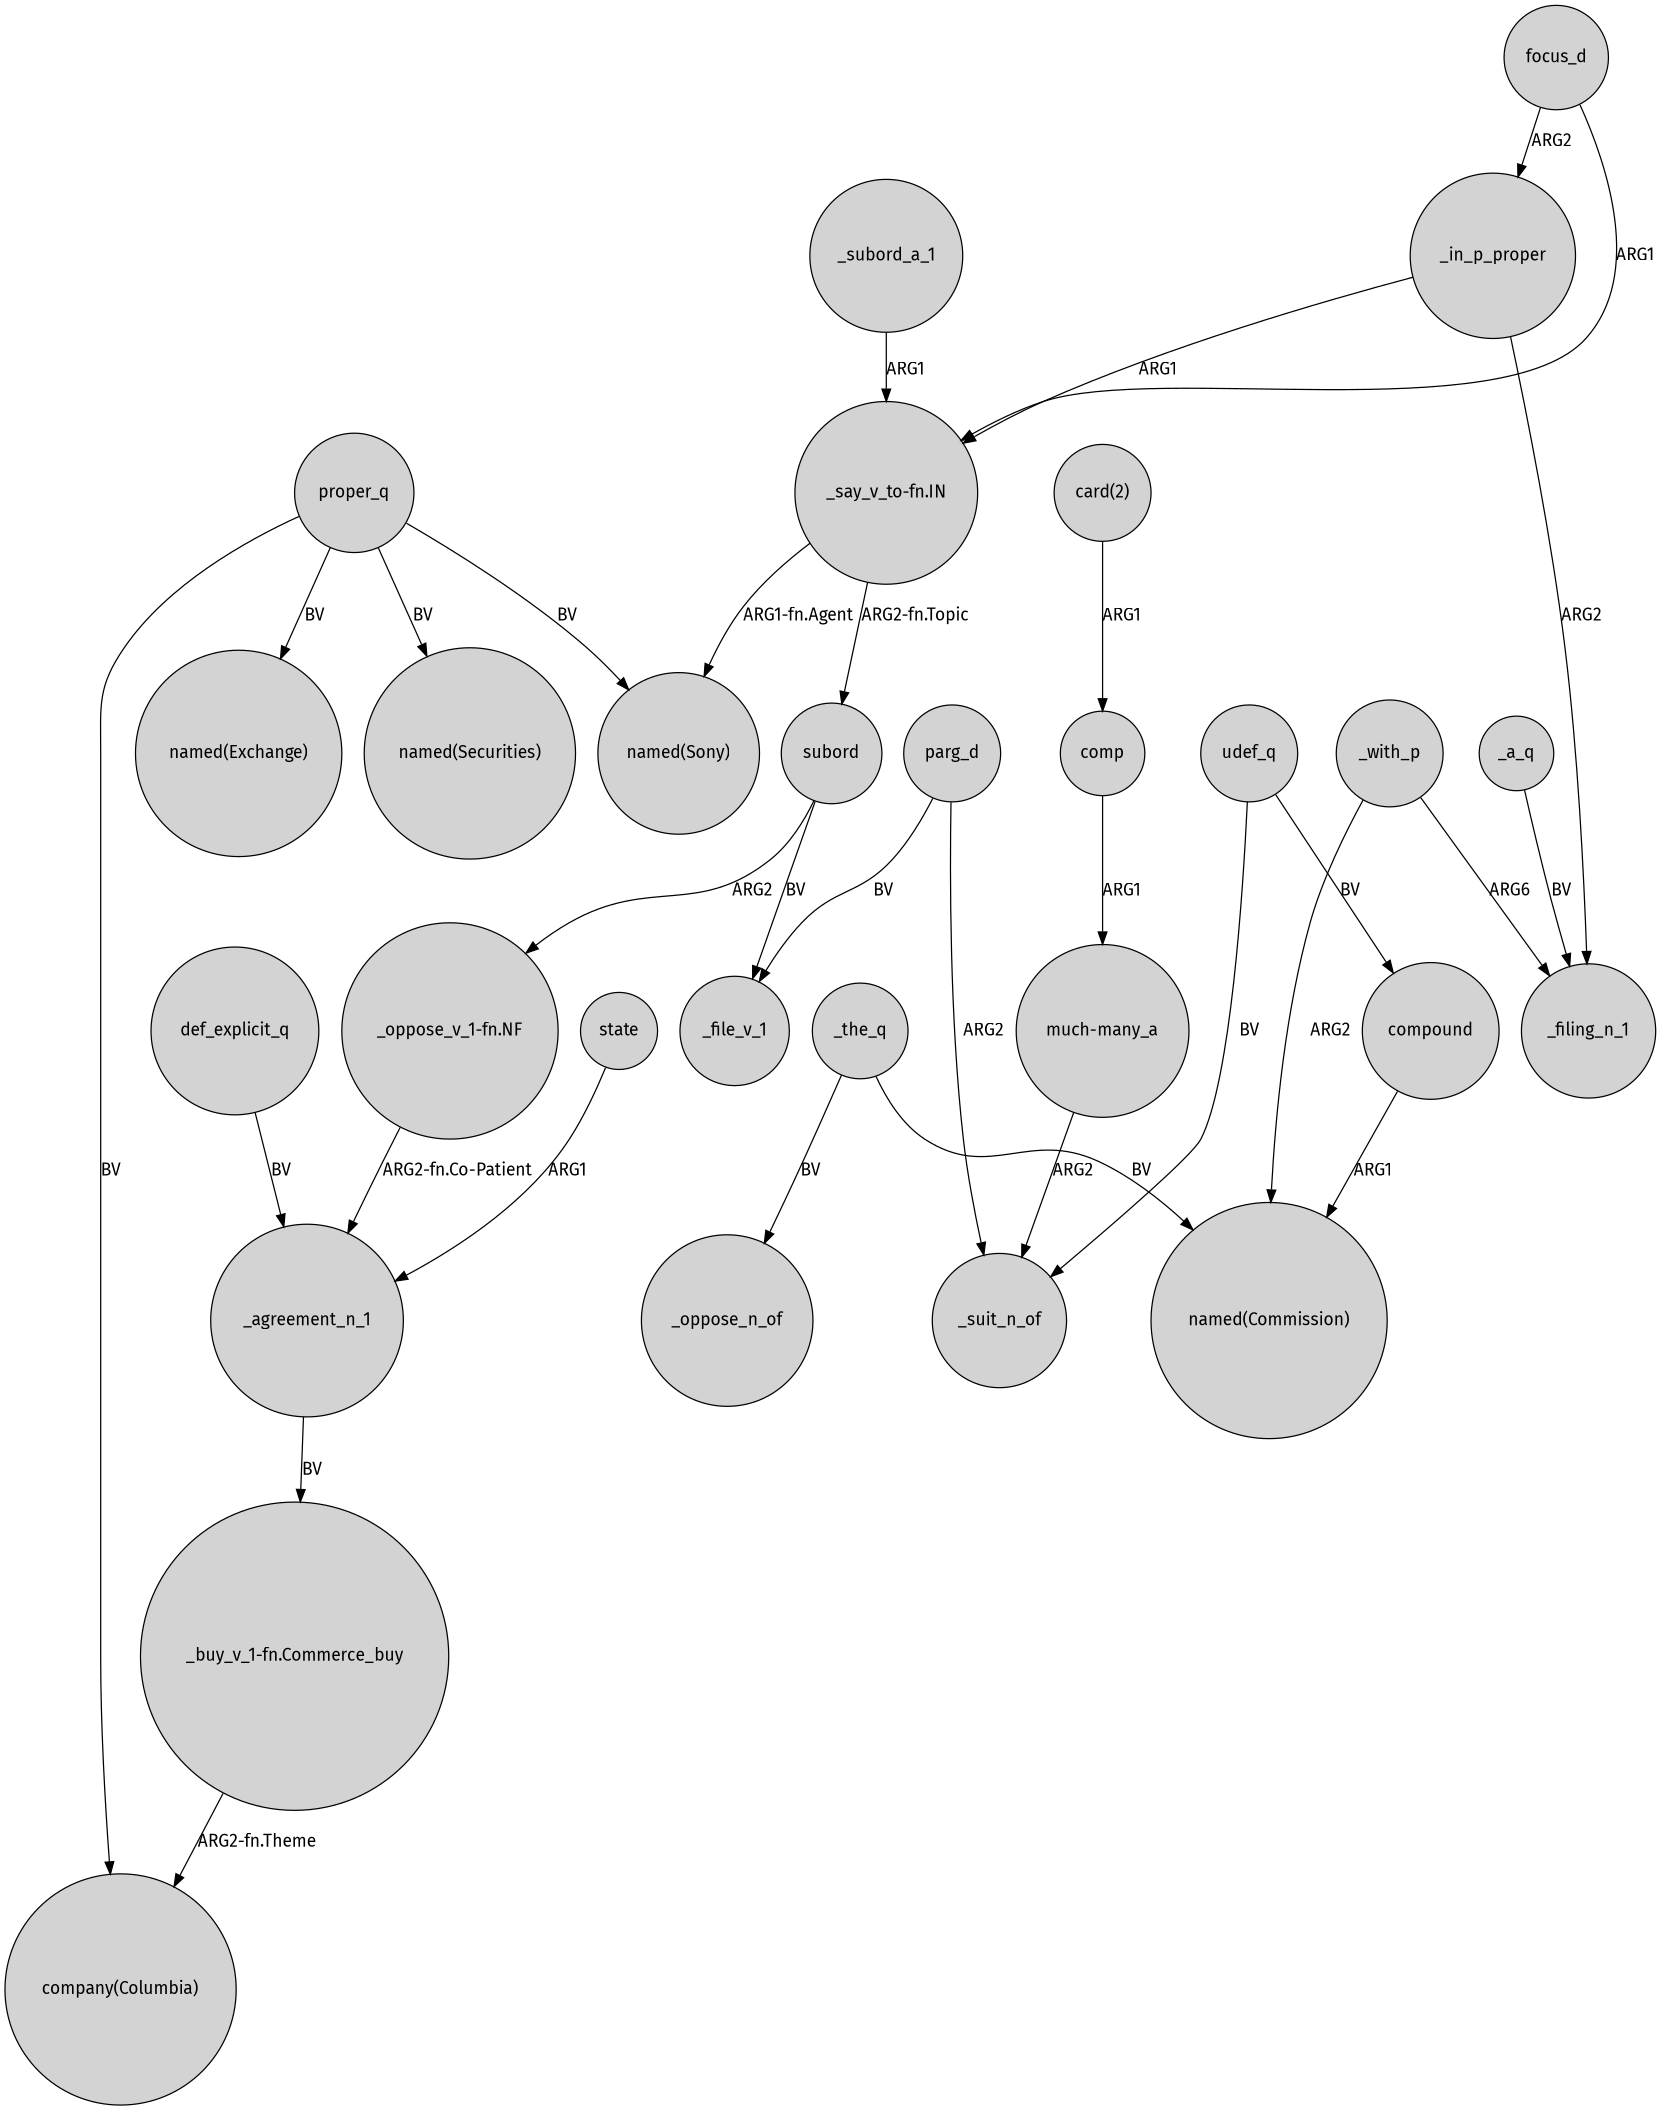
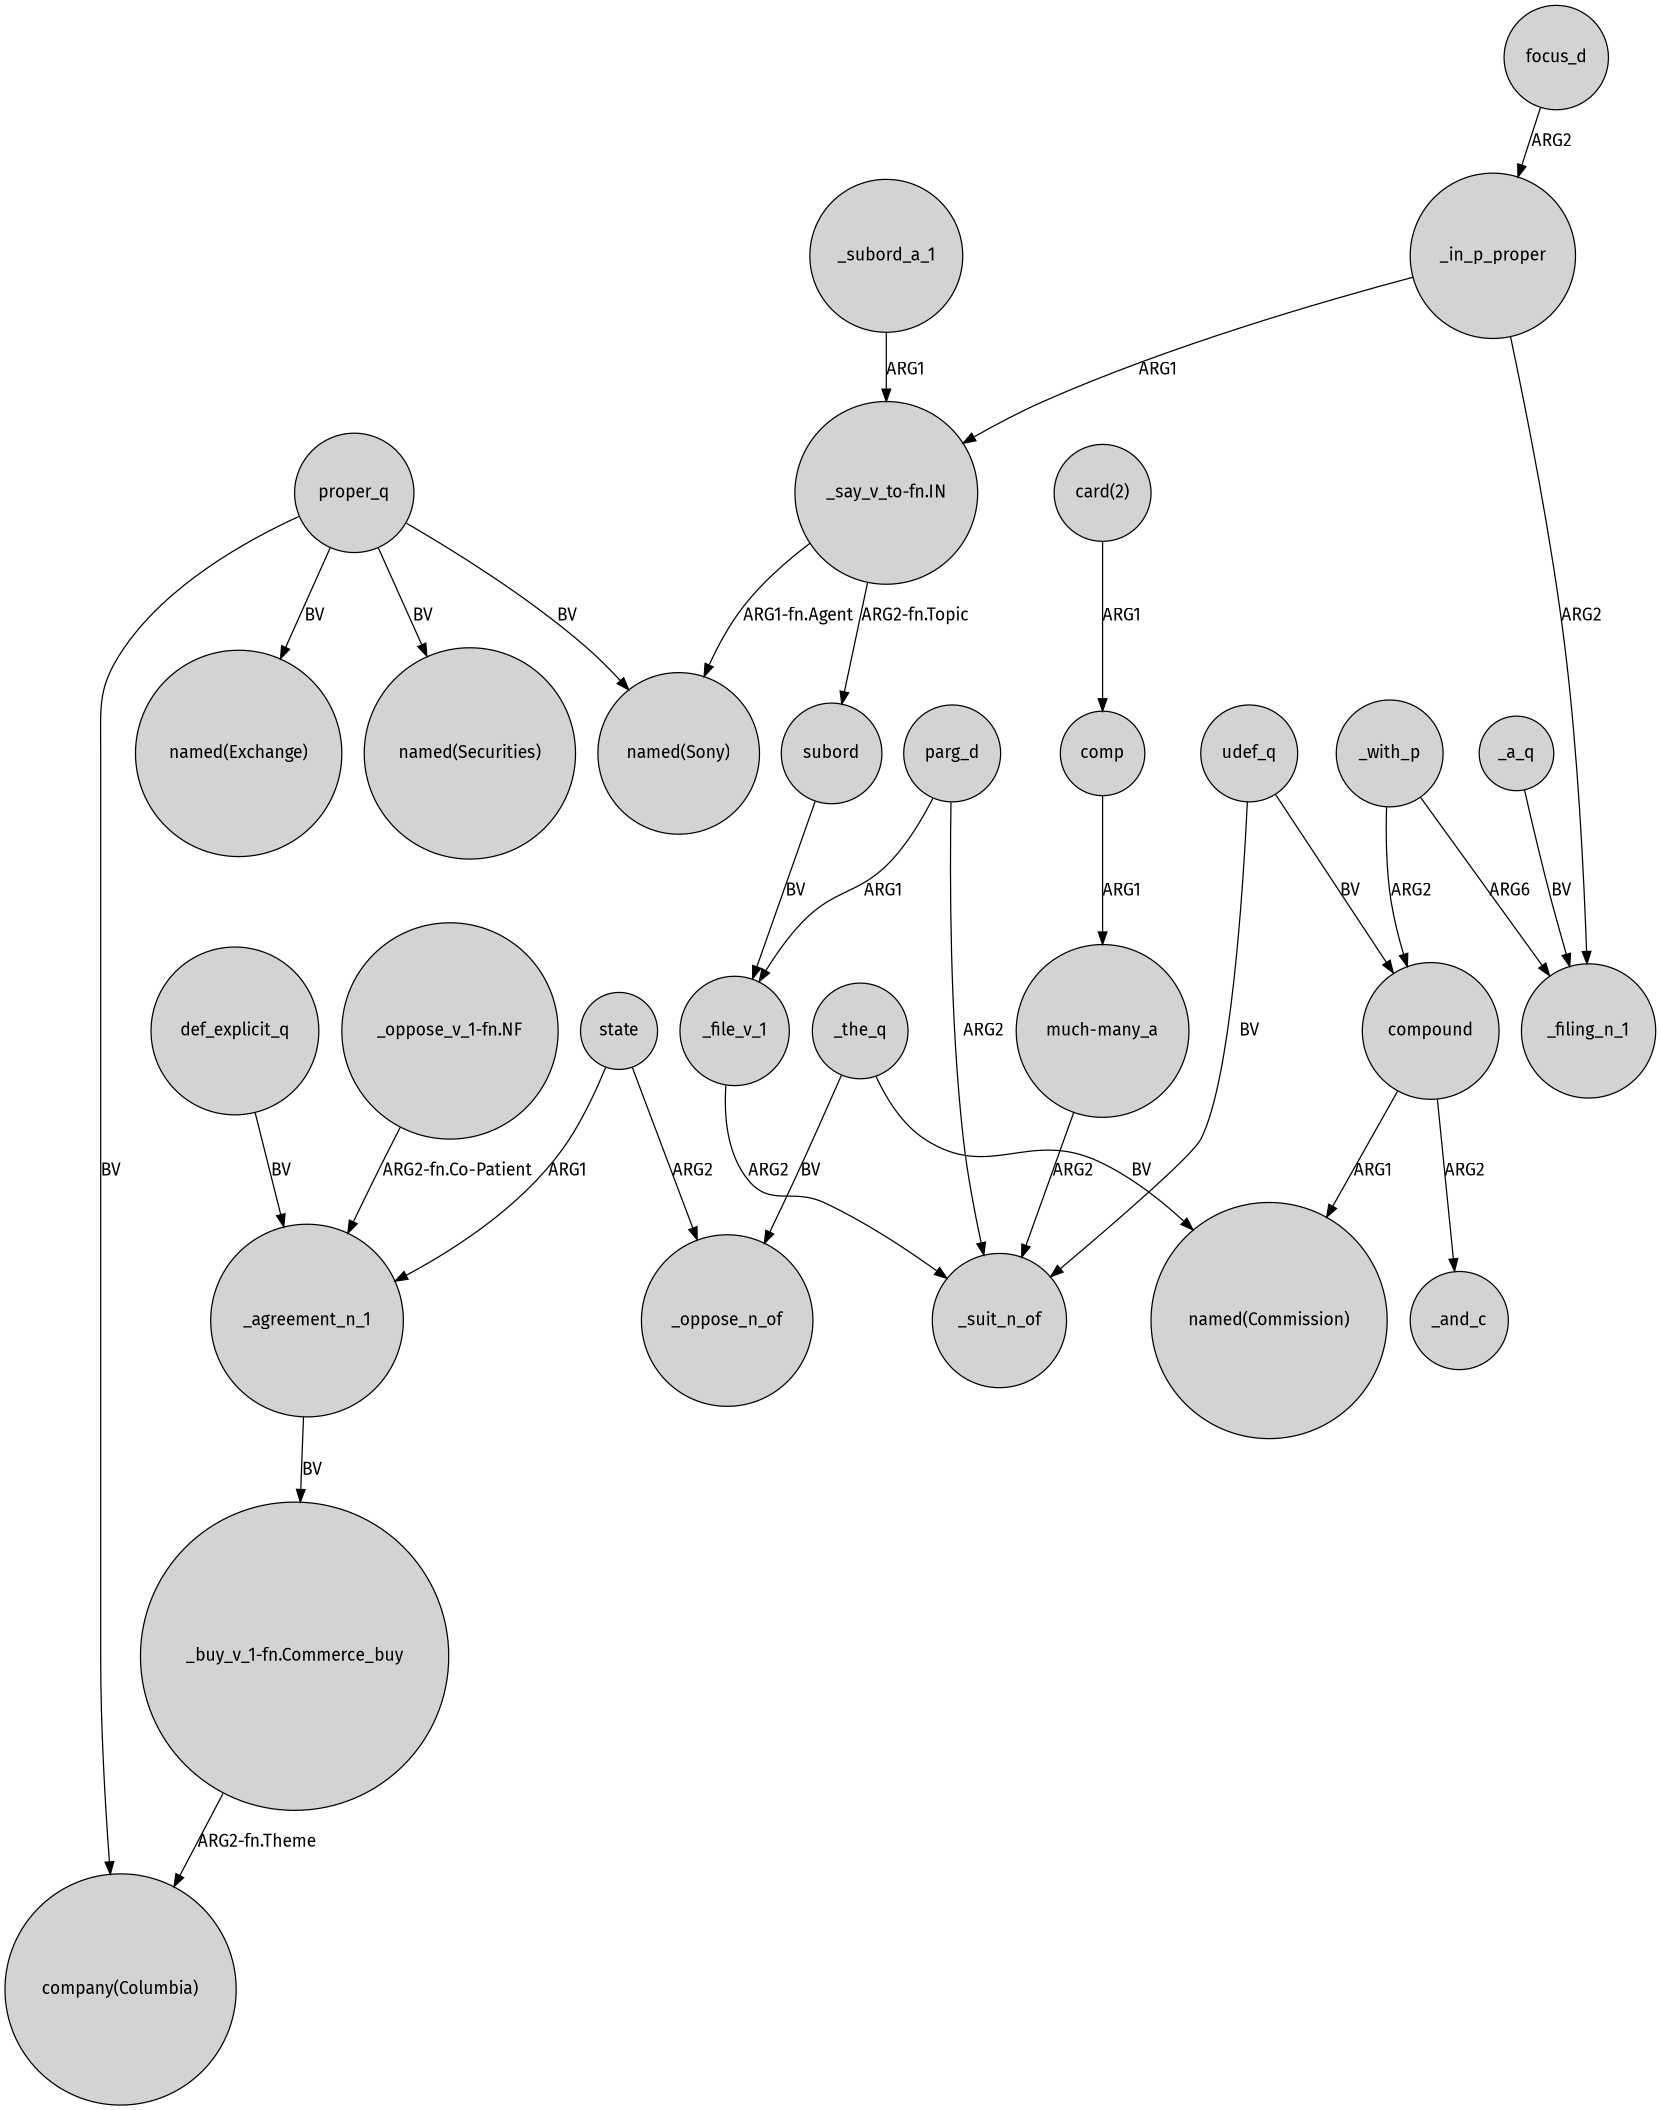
(1403, 388) -> none
(883, 891) -> (883, 891)
(688, 894) -> none
(1295, 989) -> (1389, 881)
none -> (663, 1148)
none -> (800, 1197)
none -> (1459, 1321)
